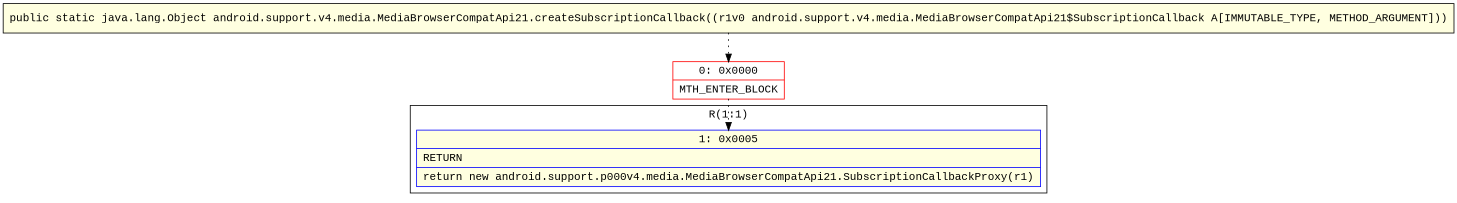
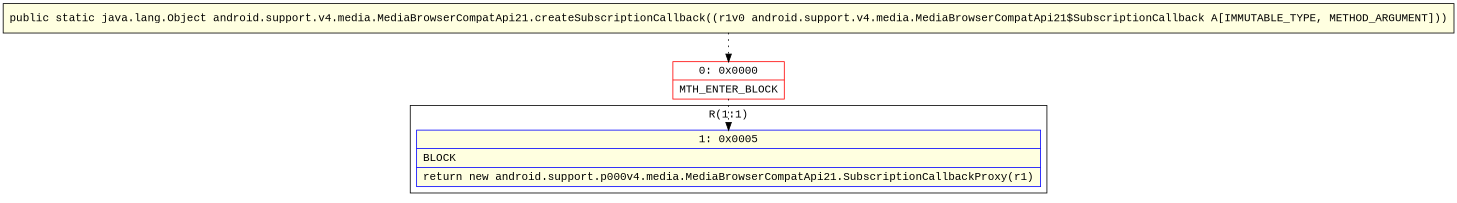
(443, 158) -> (440, 158)
